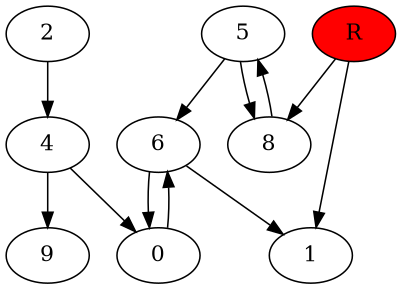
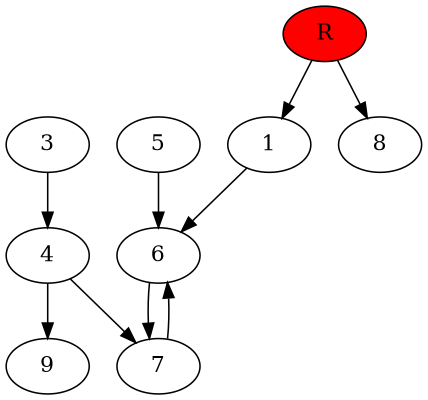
(48, 34) -> (48, 145)
(244, 83) -> none
(268, 95) -> none
(228, 196) -> (220, 195)
(159, 255) -> (159, 366)
